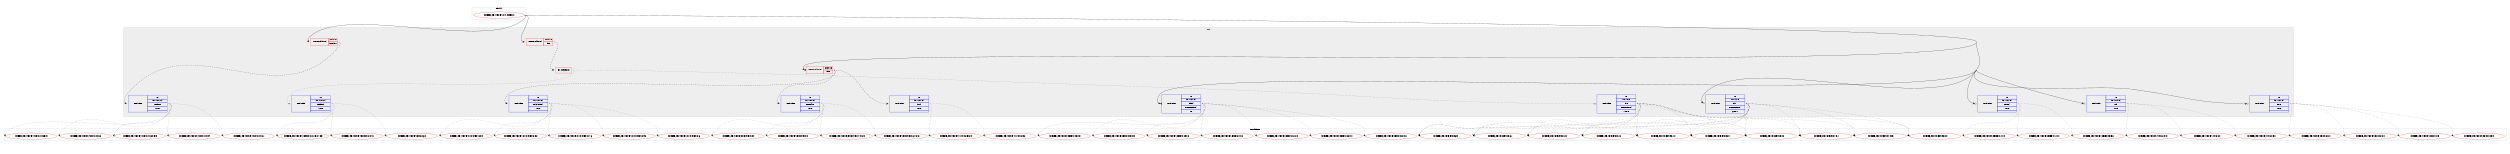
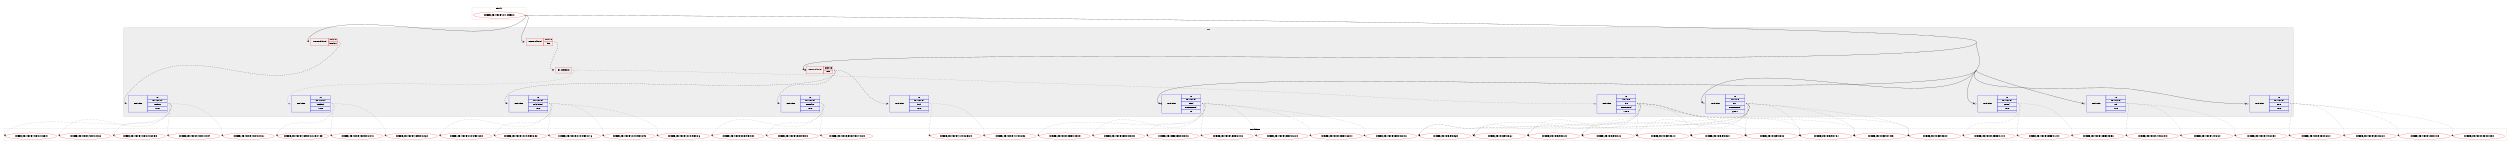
(412, 136) -> (412, 136)
(902, 136) -> none
(1174, 136) -> (1174, 136)
